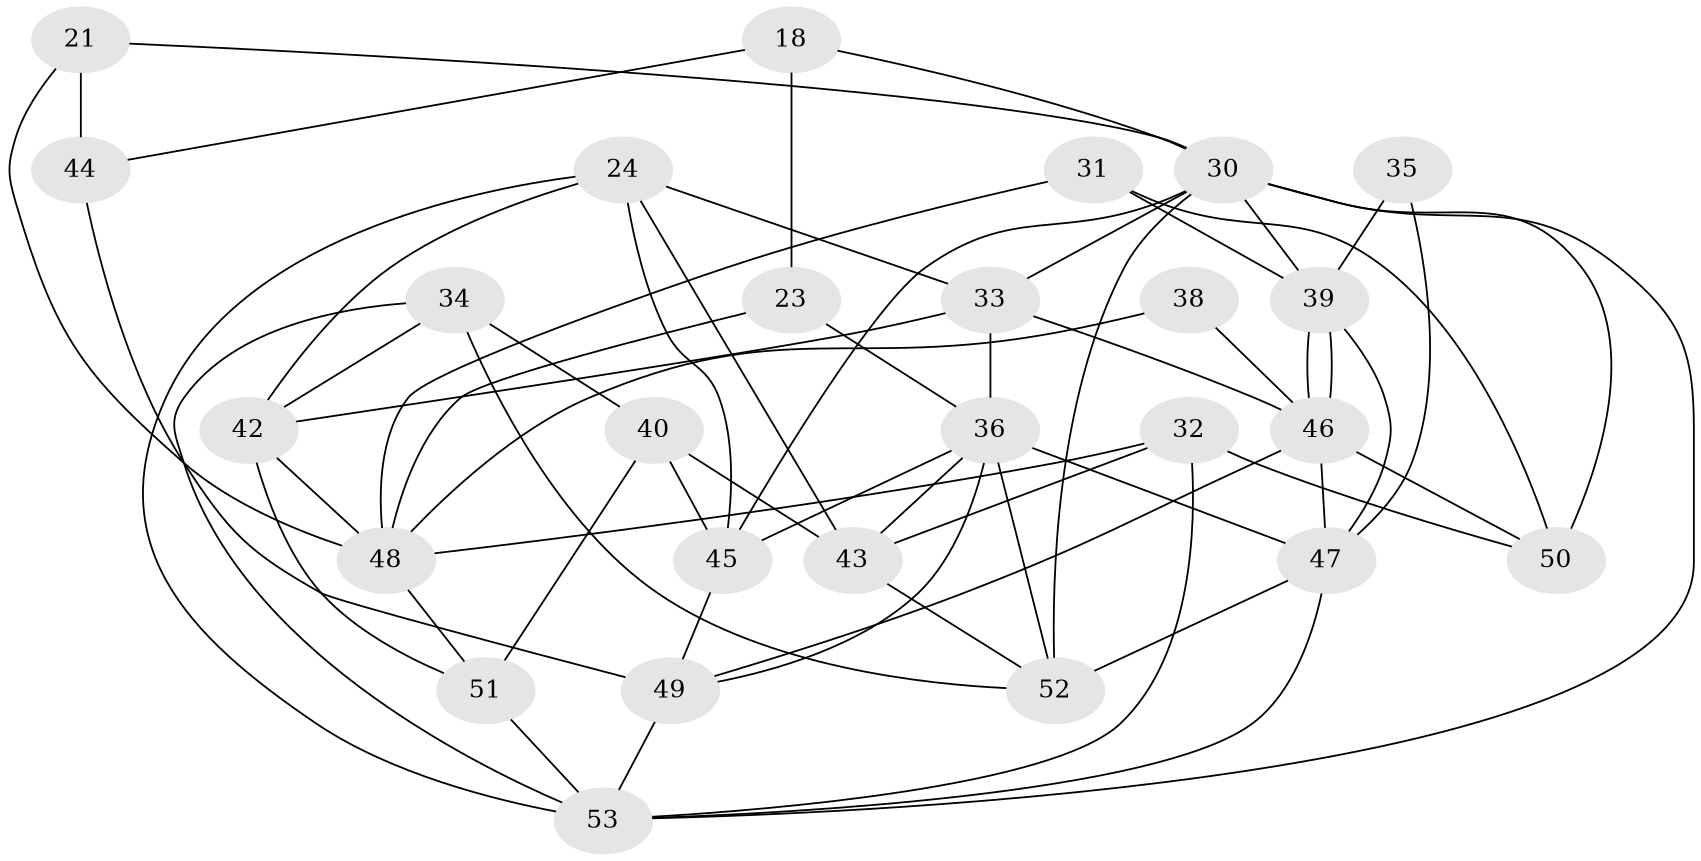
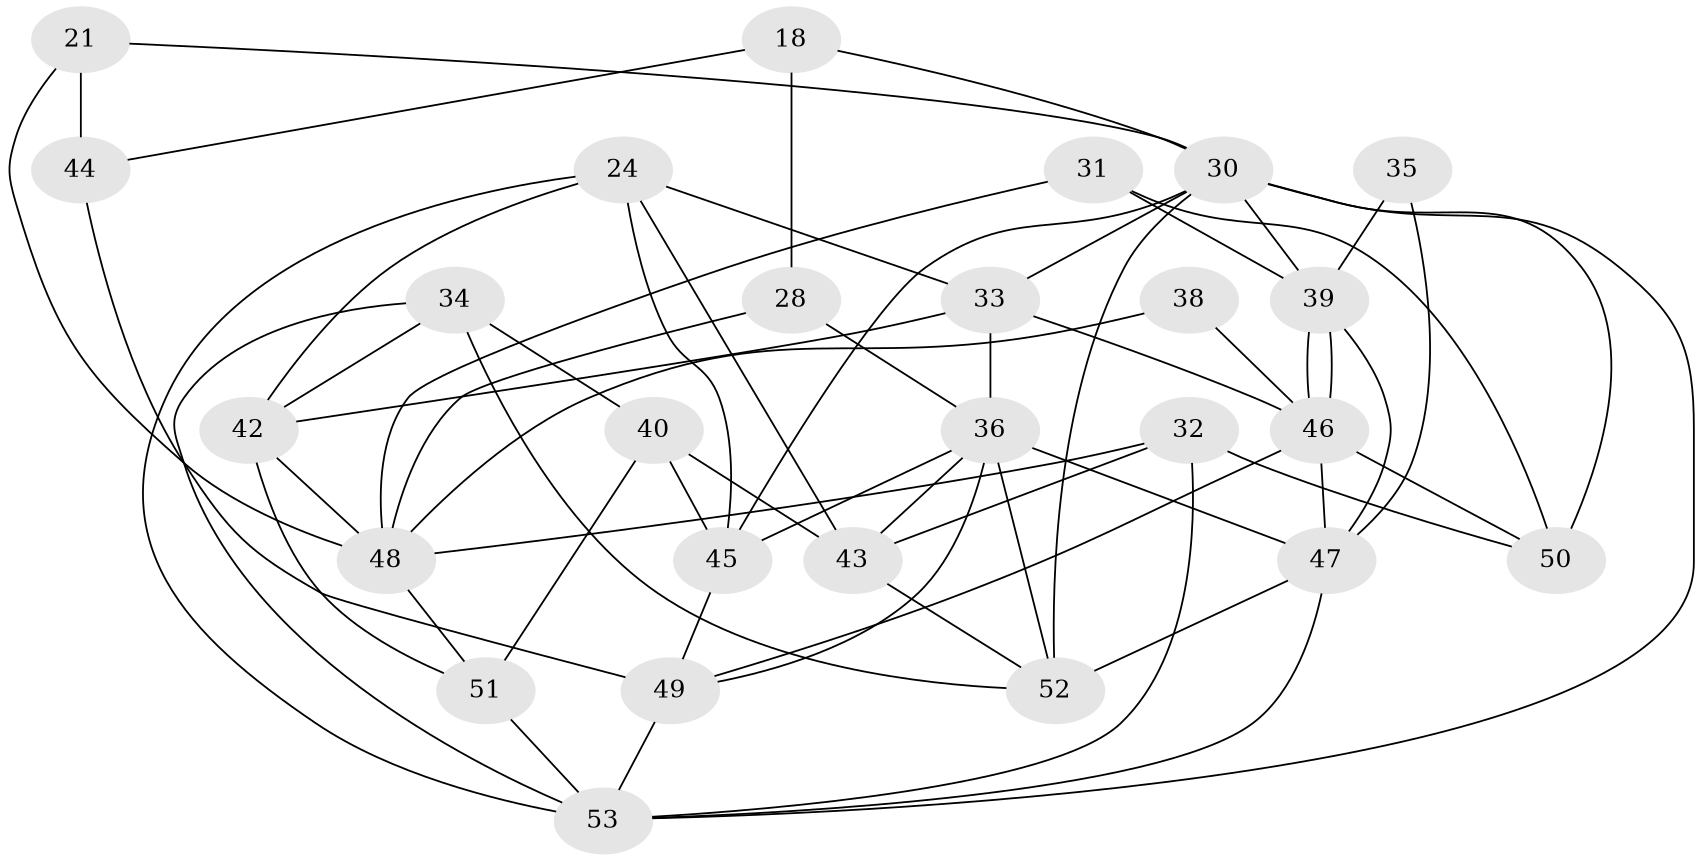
(792, 300) -> (792, 300)
